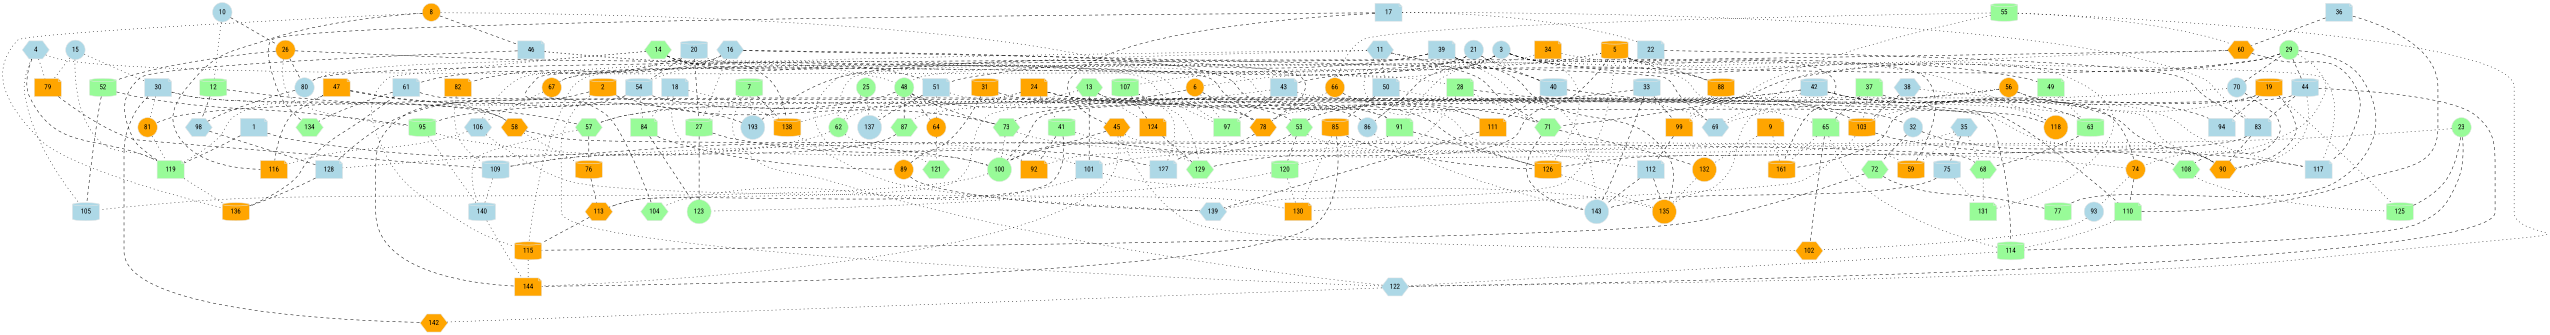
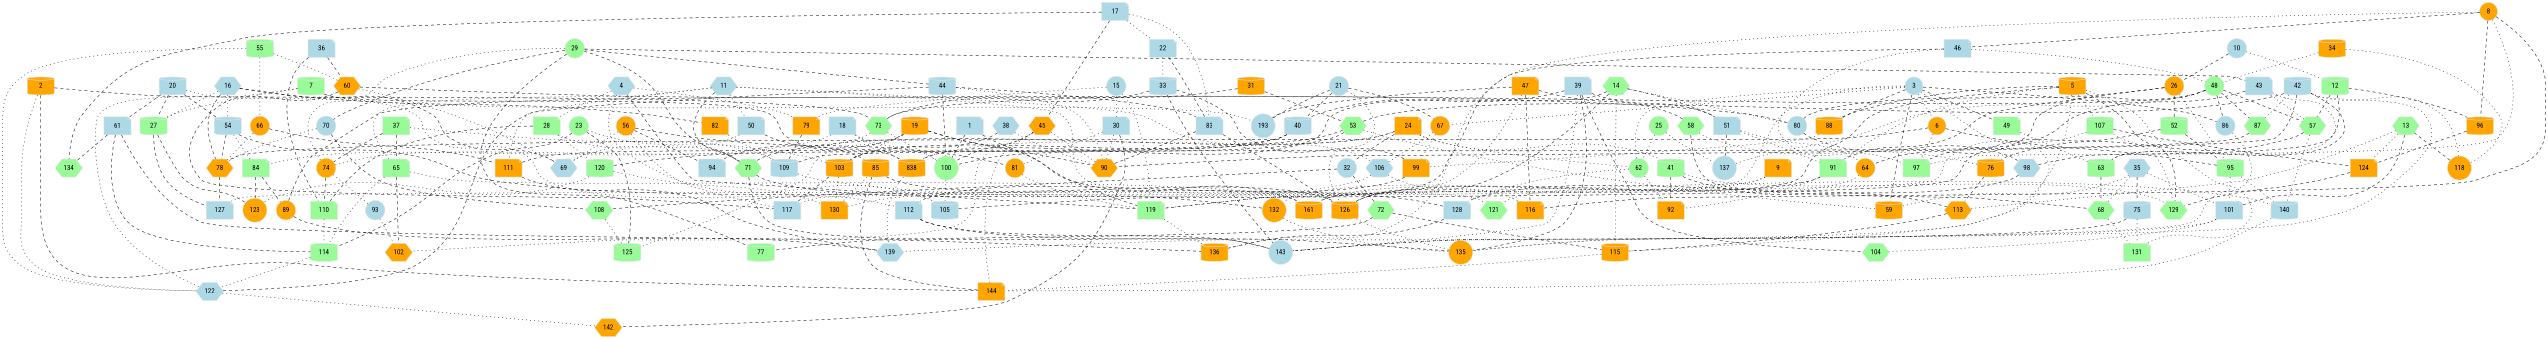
(1548, 50) -> (2332, 48)
(1852, 51) -> (1430, 144)
(340, 102) -> none
none -> (2480, 126)
(515, 127) -> (1691, 126)
(787, 127) -> (912, 168)
(699, 212) -> (255, 210)
